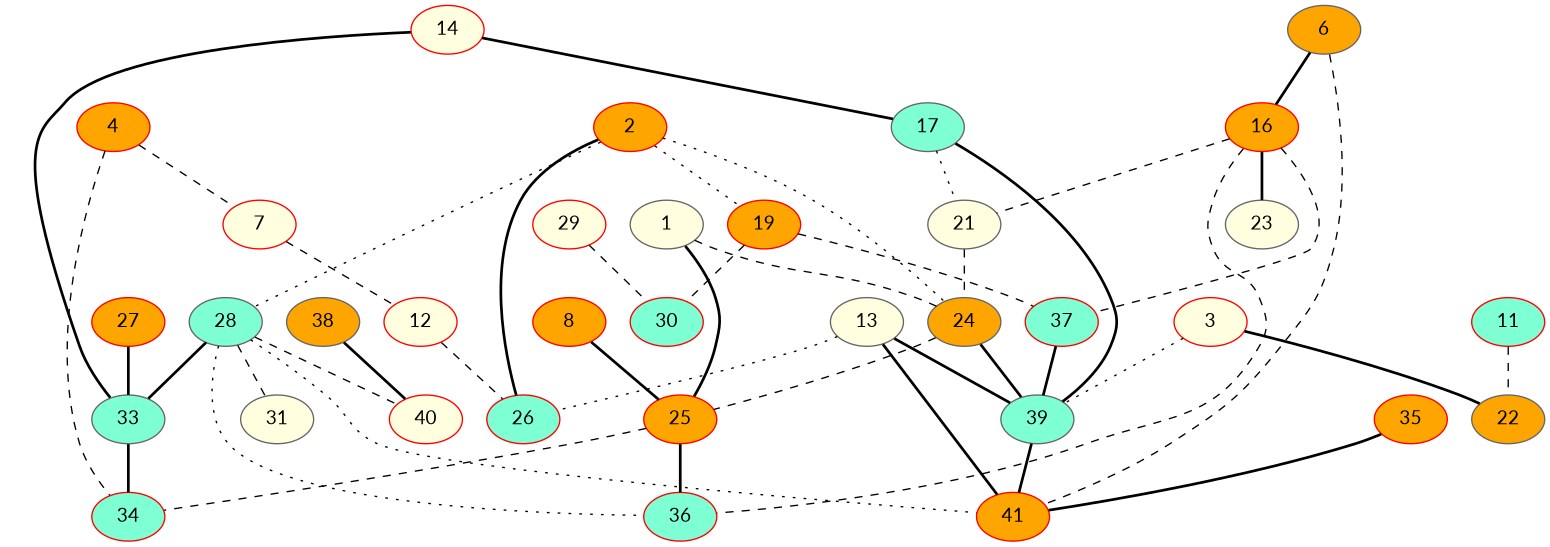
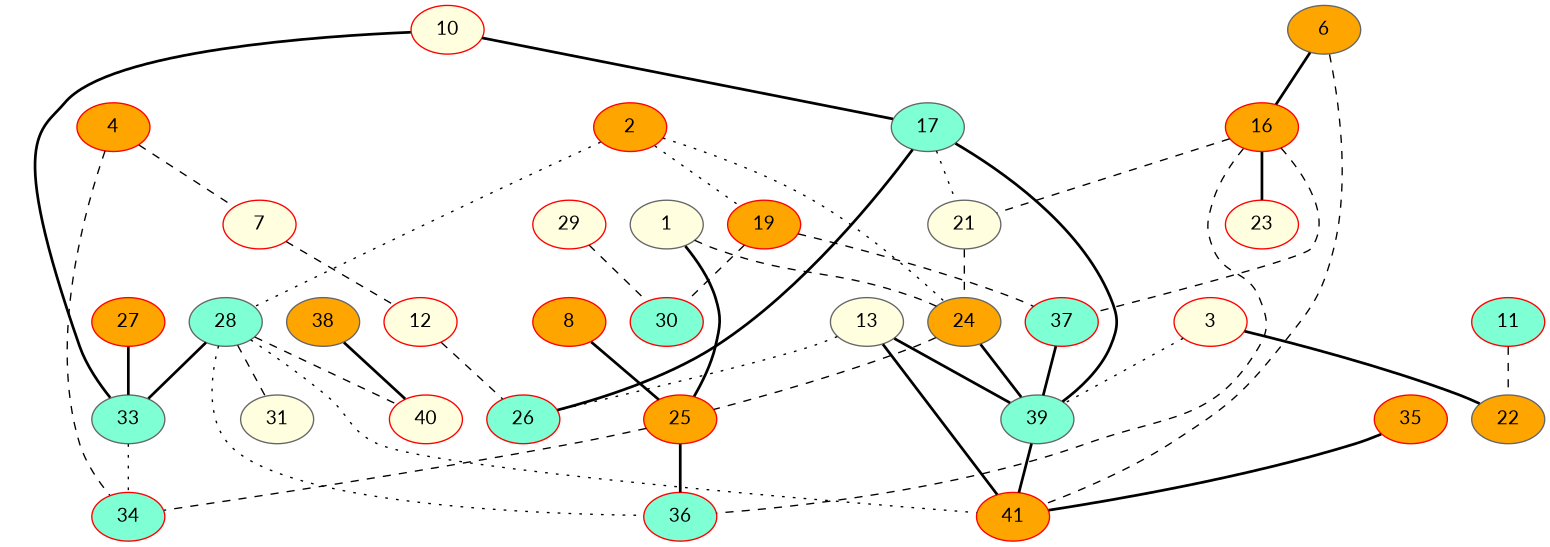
(448, 30) -> (448, 30)
(1262, 225) -> (1262, 225)
(505, 247) -> (759, 314)
(128, 468) -> (128, 468)
